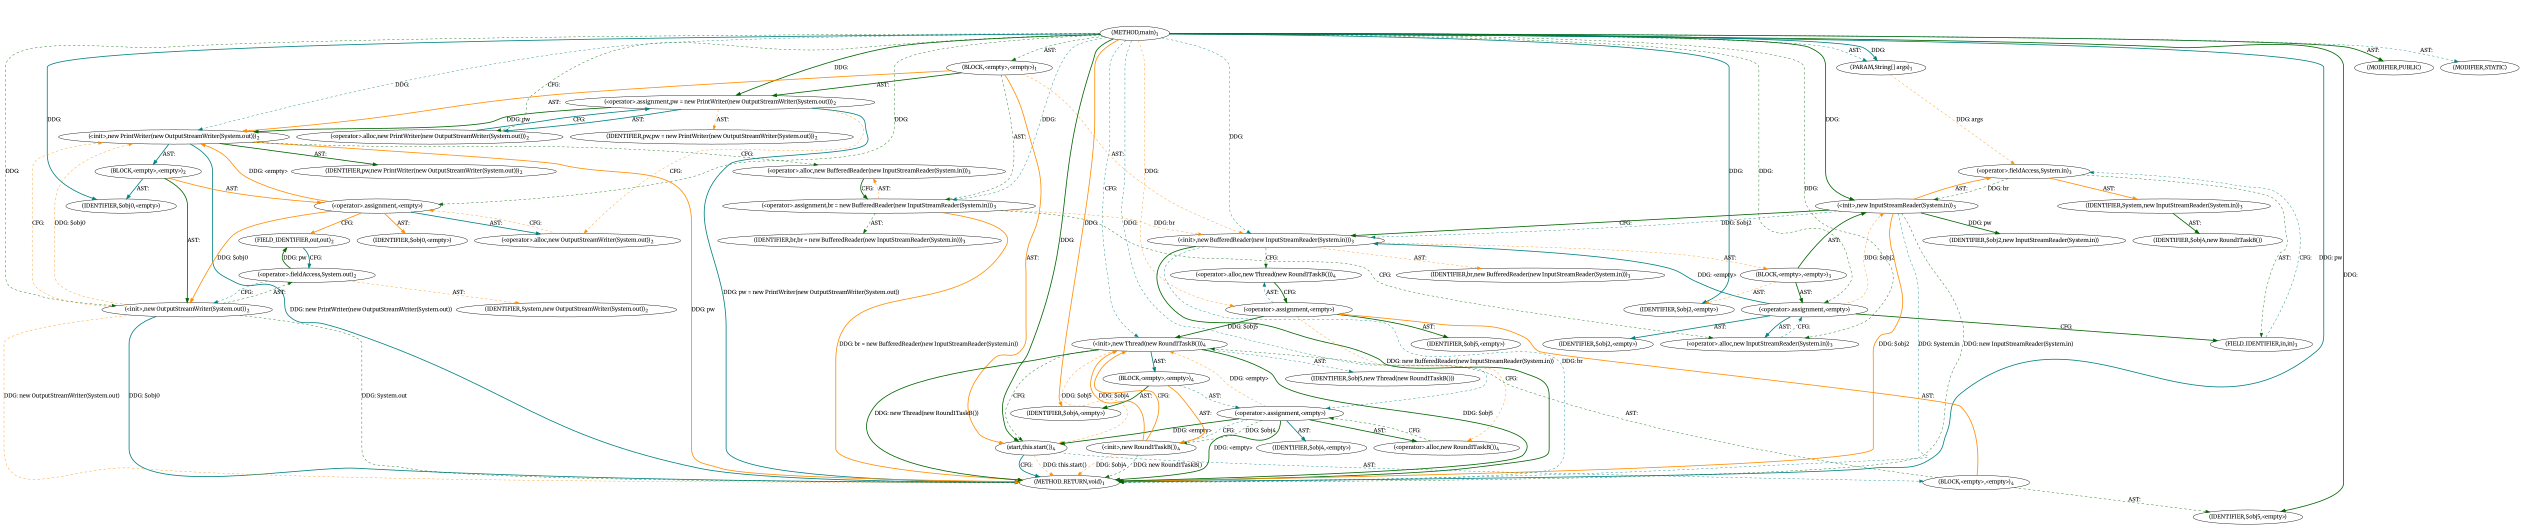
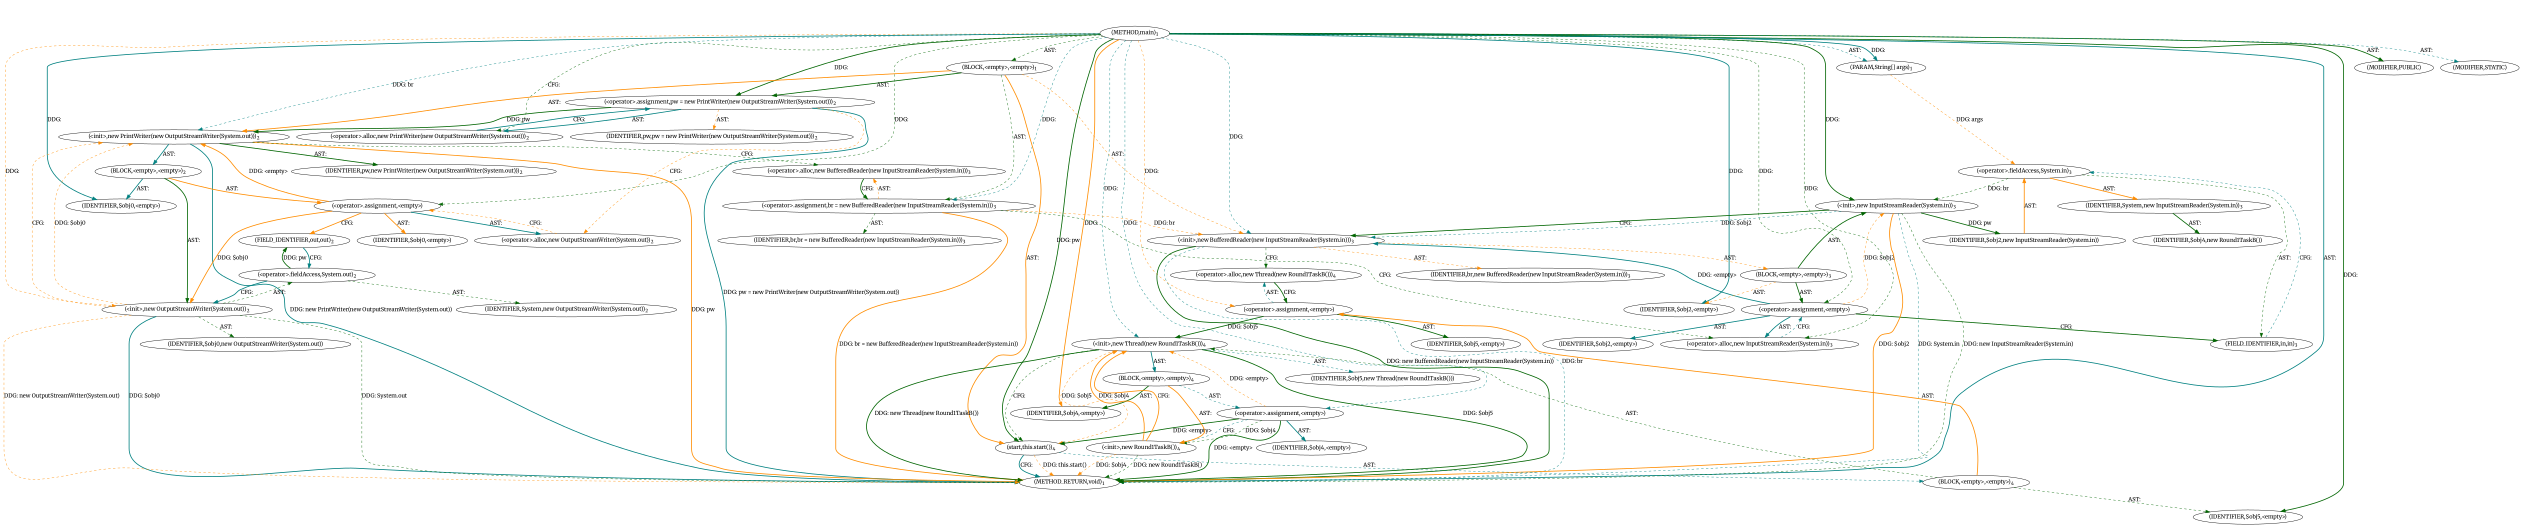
(386, 40) -> (386, 40)
(403, 85) -> (403, 85)
(1950, 187) -> (2024, 208)
(1112, 189) -> (1112, 189)
(1068, 241) -> (1068, 241)
(2331, 258) -> (2331, 258)
(241, 289) -> (241, 289)
(432, 292) -> (432, 292)
none -> (245, 344)
(1447, 448) -> none
